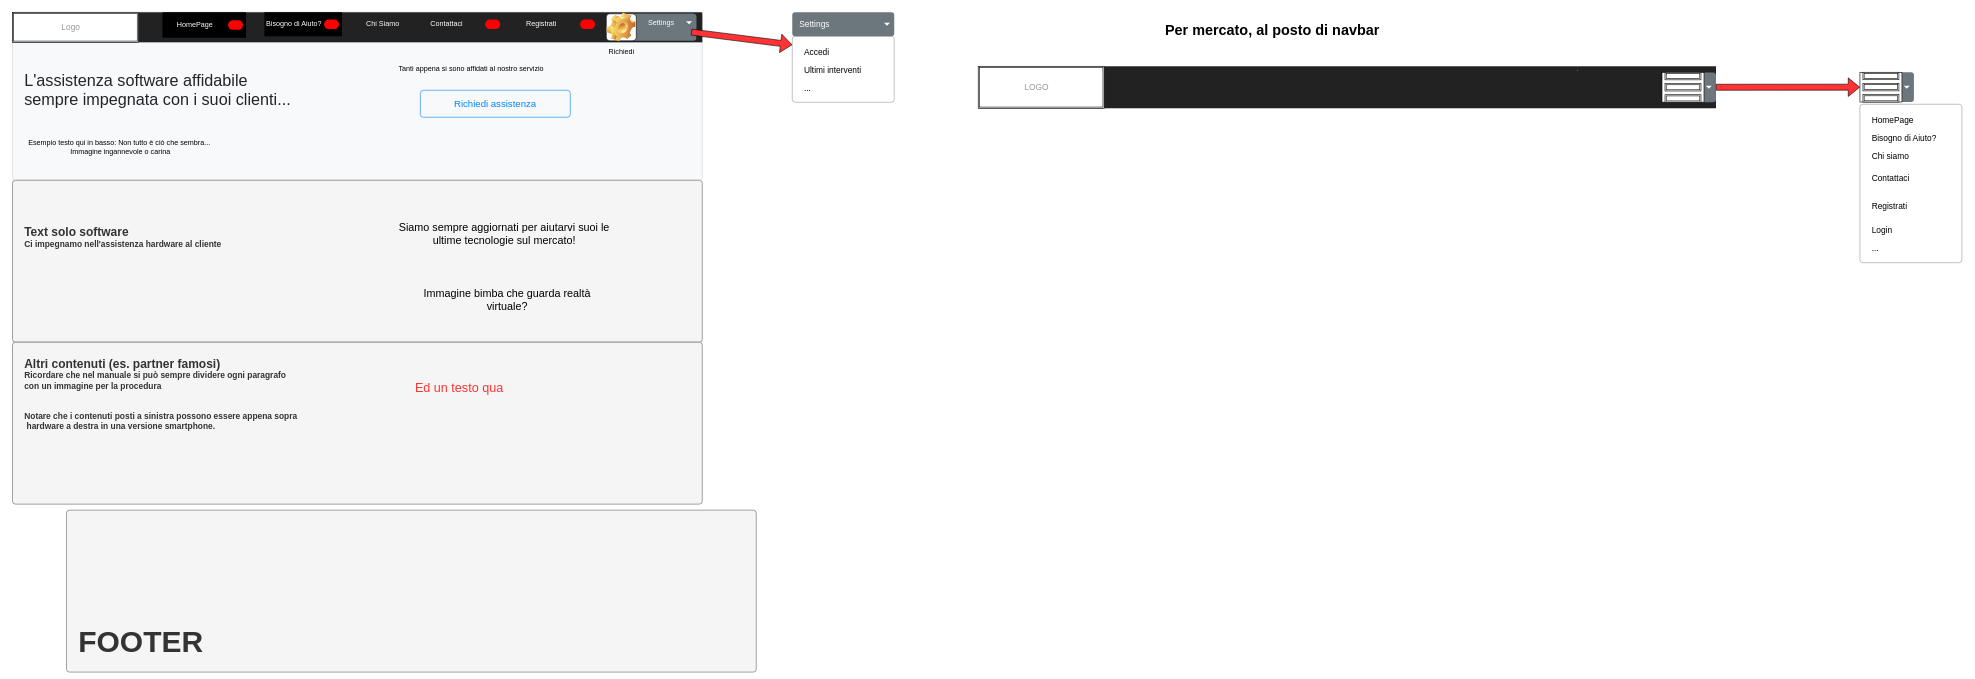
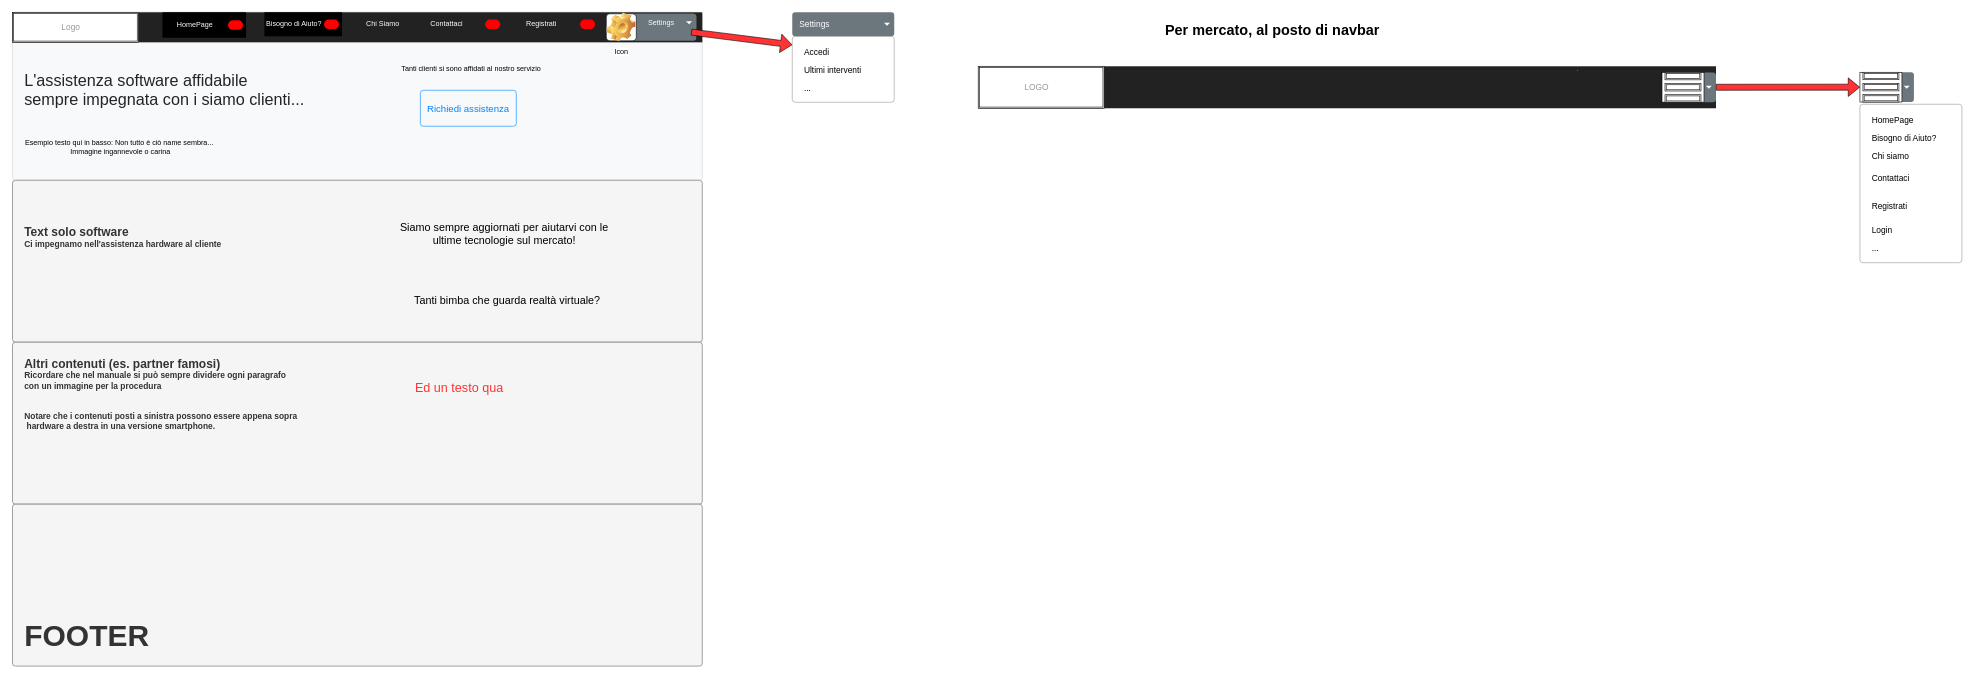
(622, 52) -> (622, 52)
(471, 69) -> (471, 69)
(495, 104) -> (468, 108)
(120, 147) -> (120, 147)
(98, 158) -> (101, 158)
(504, 234) -> (504, 234)
(507, 300) -> (507, 300)
(411, 591) -> (357, 585)
